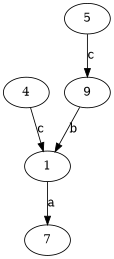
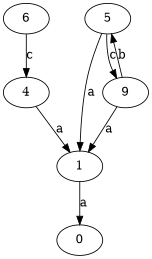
none -> (26, 19)
none -> (118, 60)
none -> (86, 87)
(41, 129) -> (60, 129)
(74, 129) -> (109, 129)
(48, 240) -> (80, 240)
